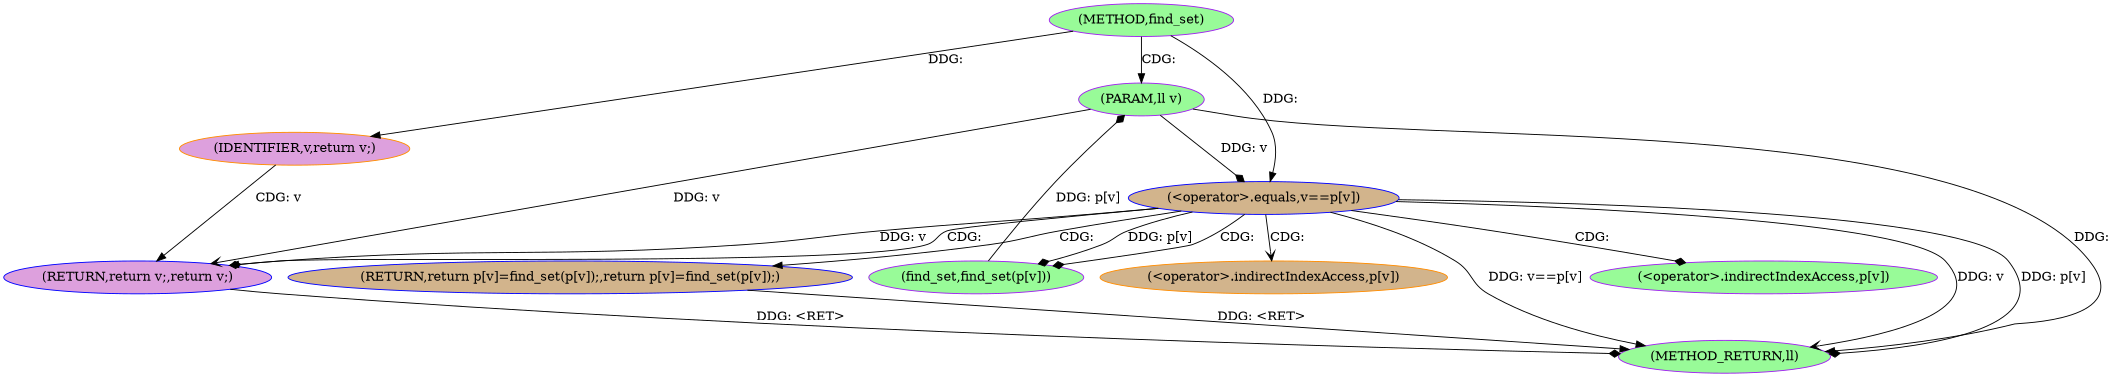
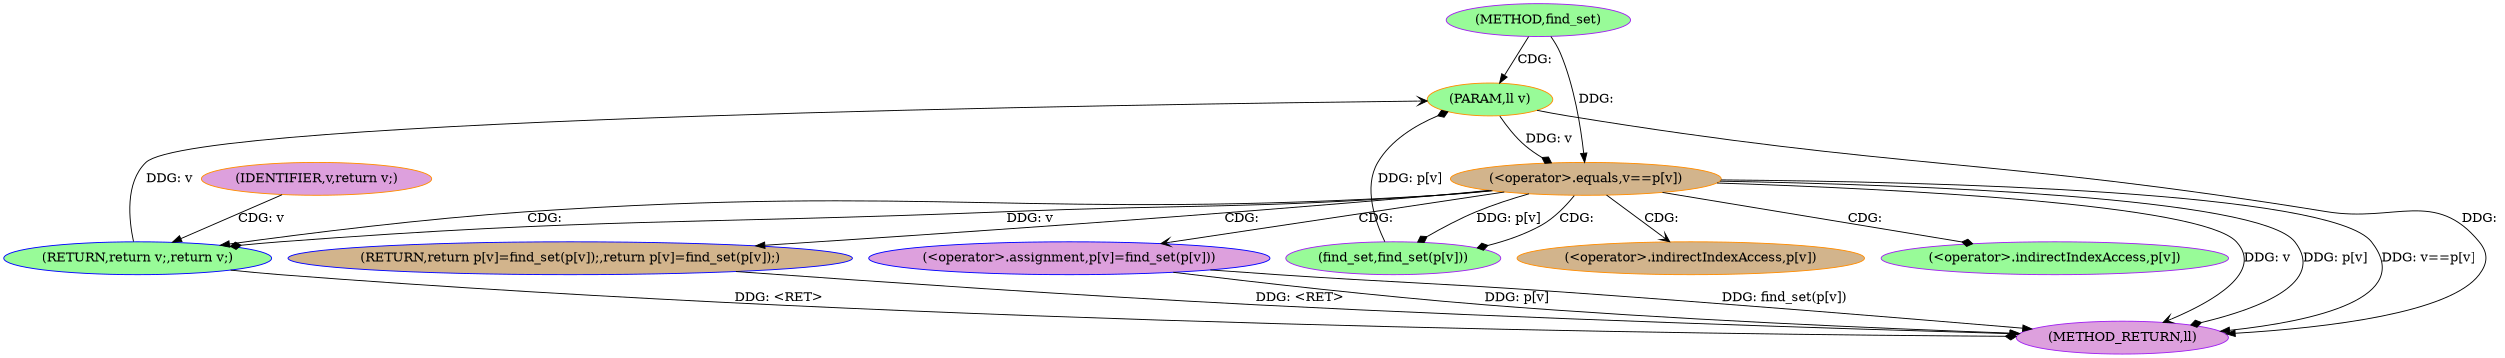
(727, 83) -> none
(1141, 99) -> (1490, 99)
(655, 186) -> (739, 115)
(1264, 198) -> (1586, 179)
none -> (1069, 258)
(138, 277) -> (138, 258)
(1725, 357) -> (2122, 338)
